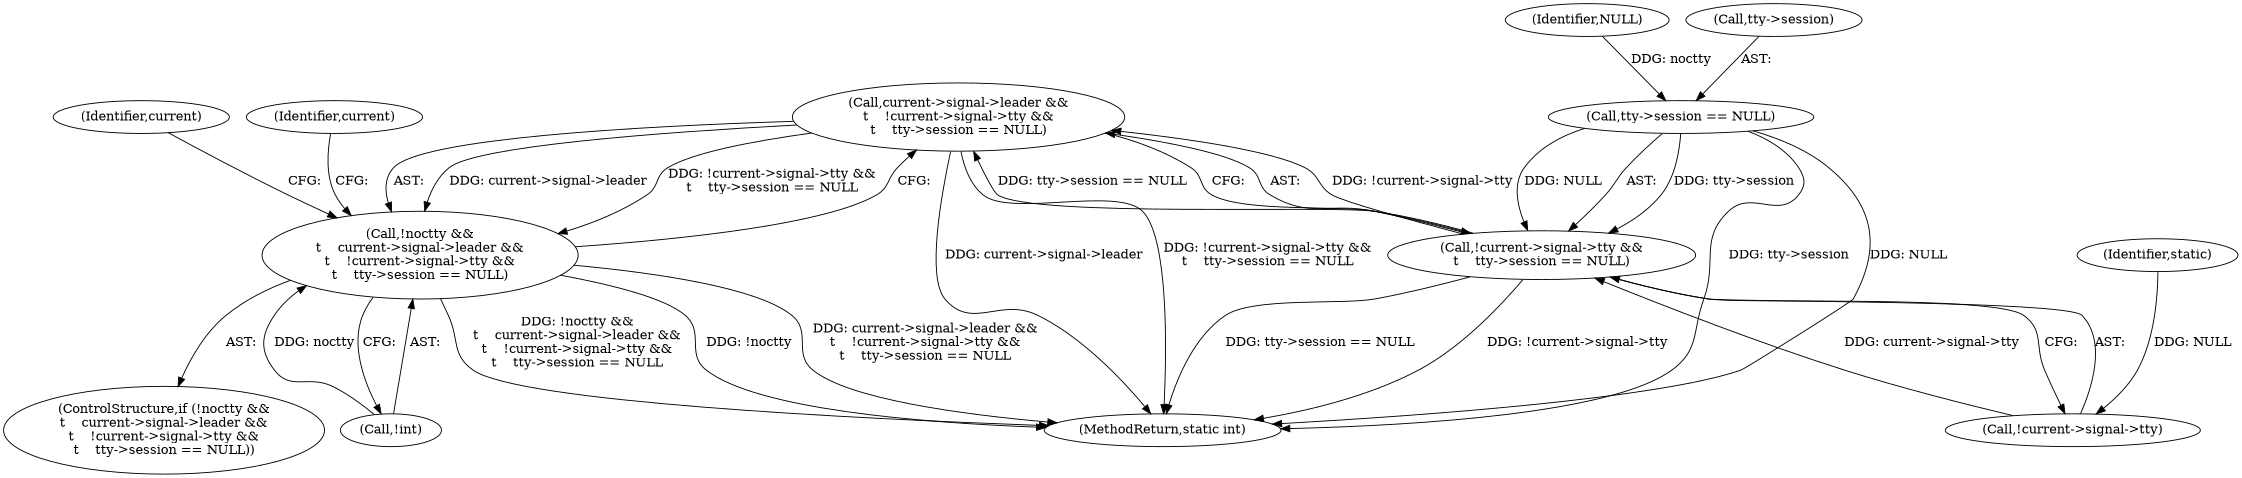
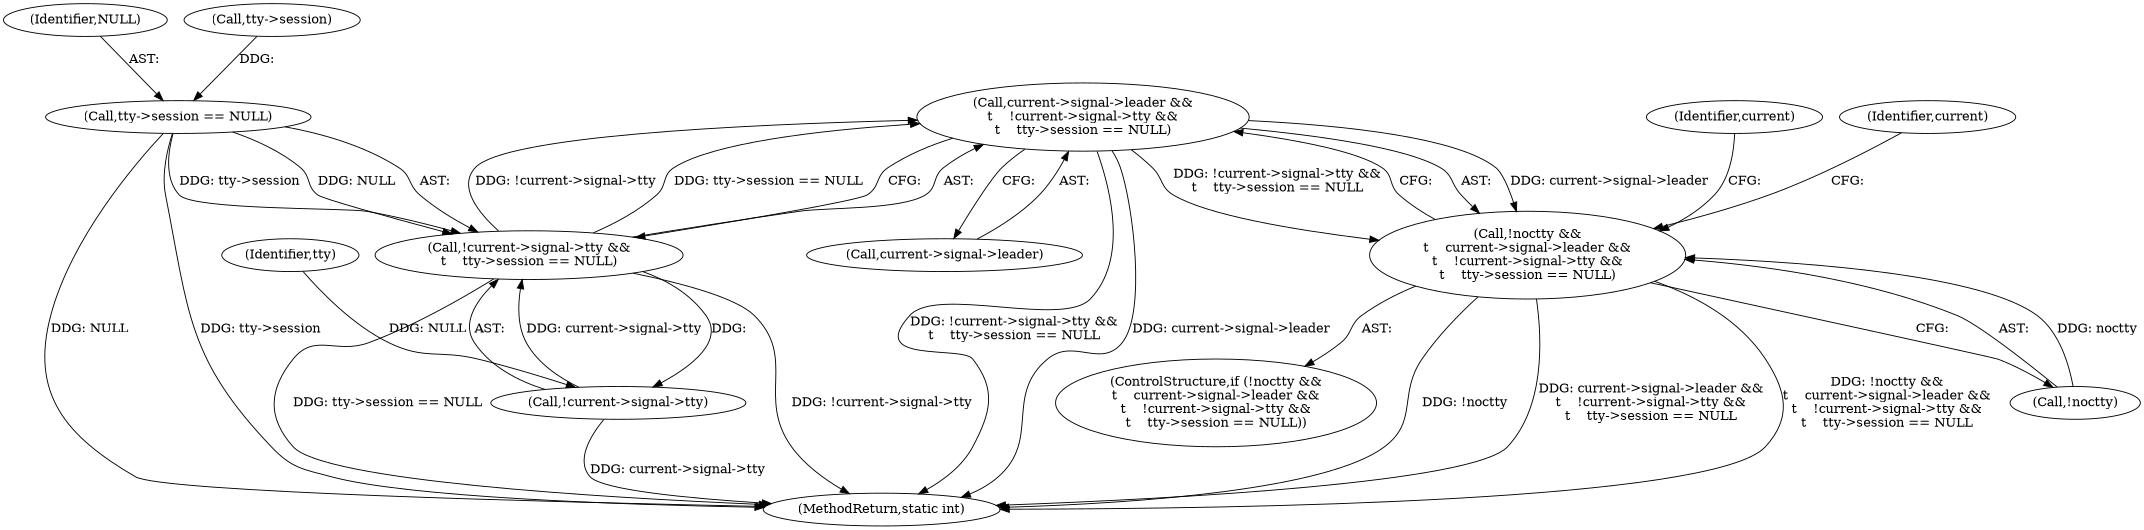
(1671, 60) -> (146, 60)
(1759, 60) -> (259, 60)
none -> (945, 255)
(2158, 255) -> (290, 255)
(2063, 343) -> (731, 329)
(391, 430) -> (2075, 403)
none -> (643, 492)
